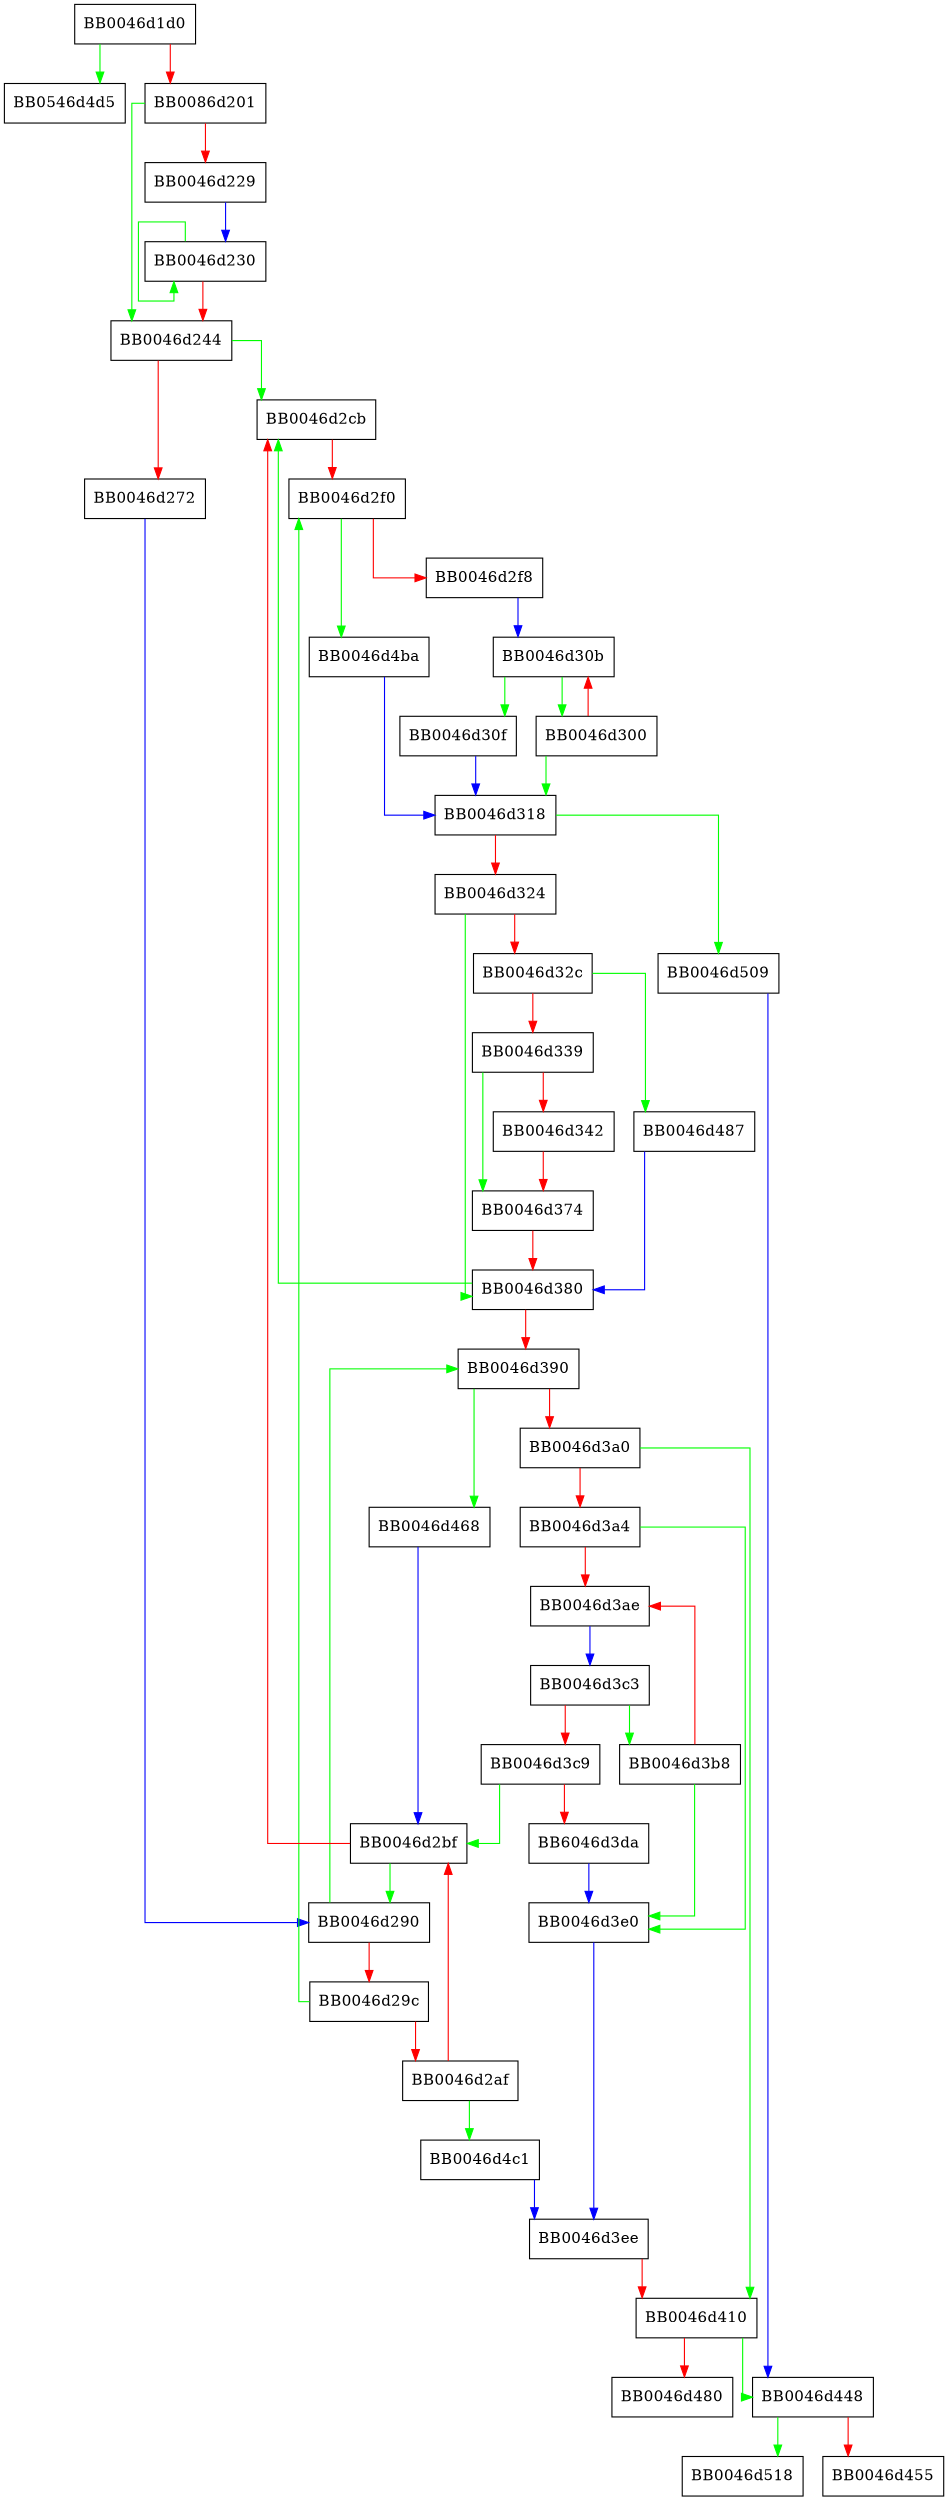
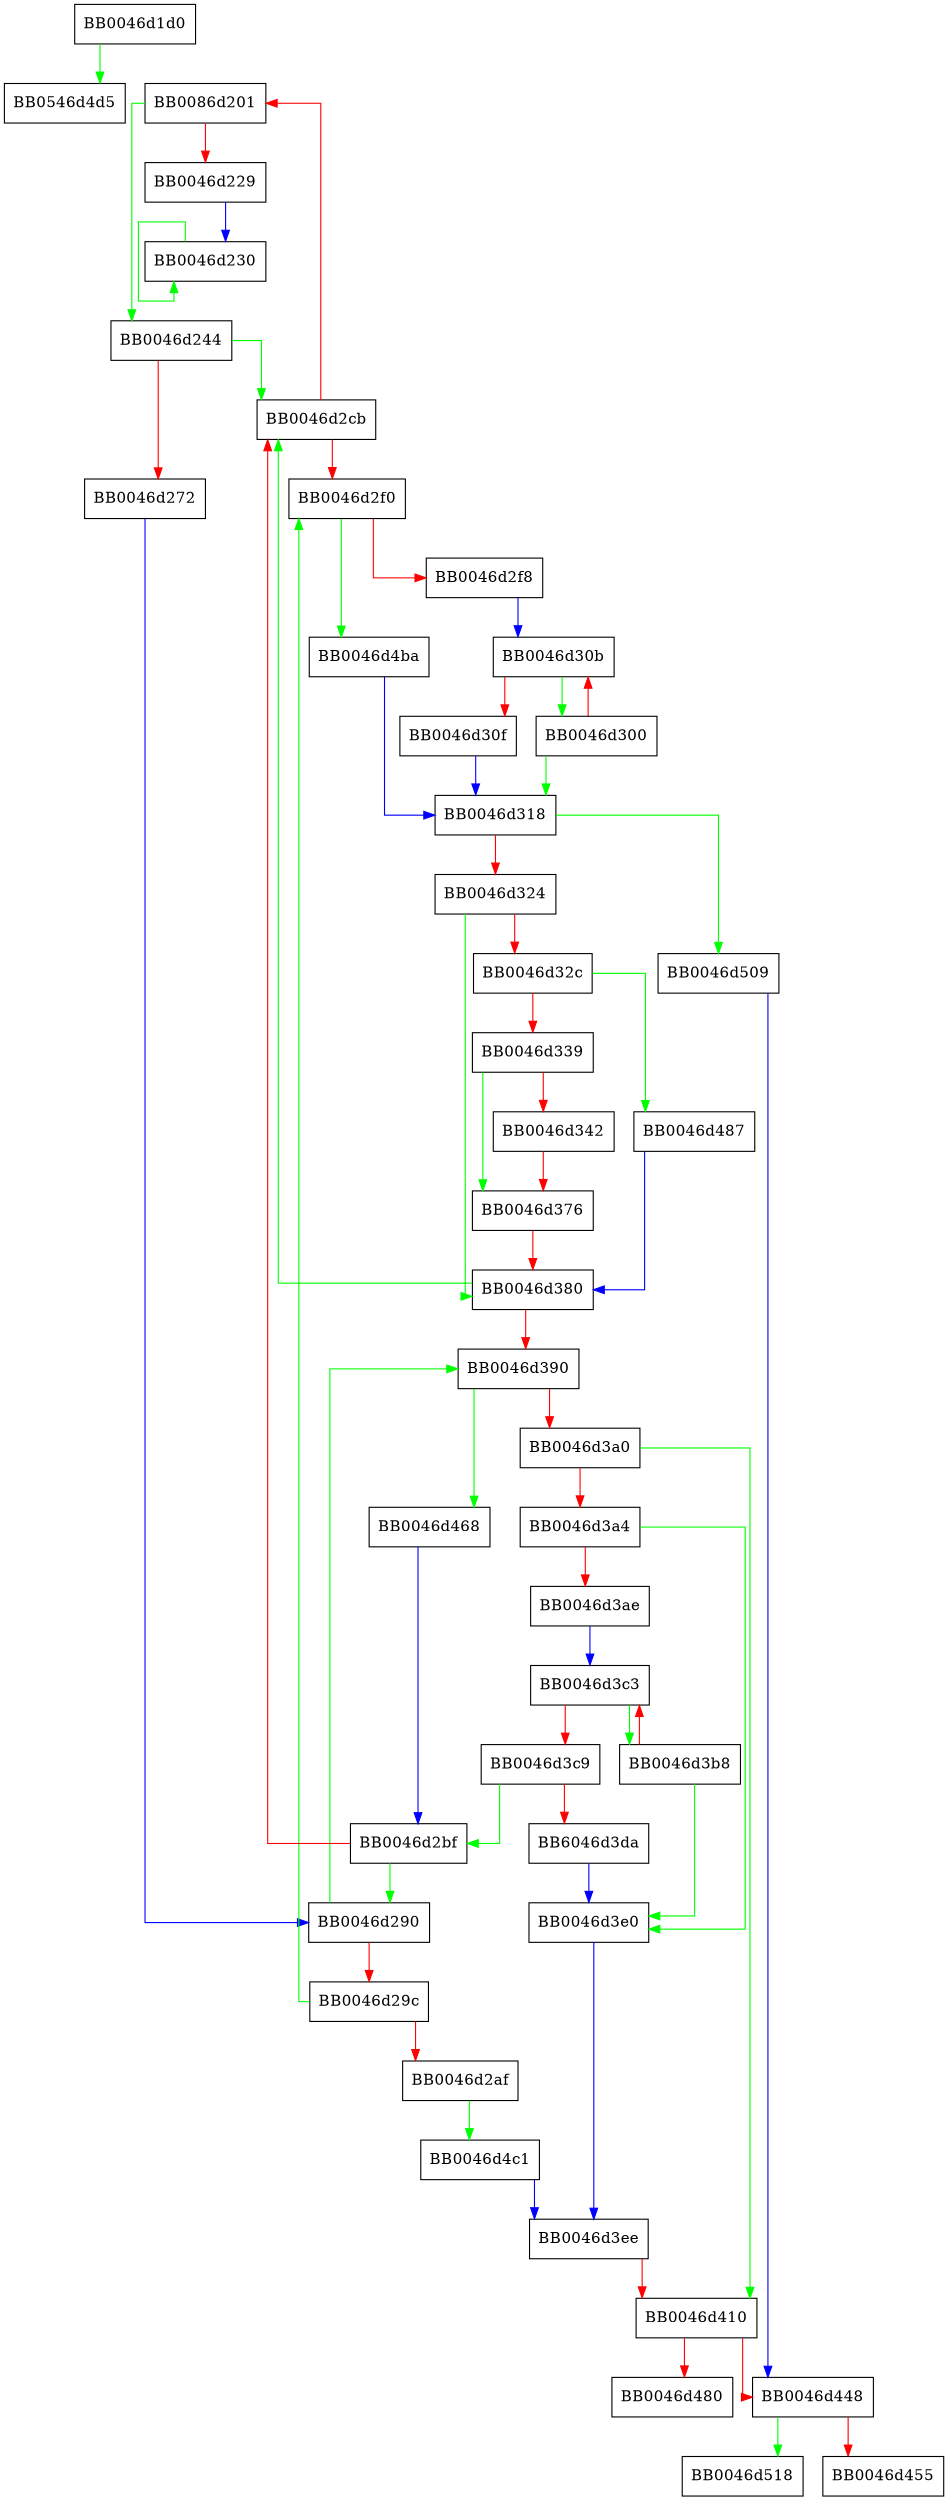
(170, 58) -> (321, 230)
(203, 295) -> none
(505, 691) -> (505, 691)
(533, 1211) -> (533, 1211)
(695, 1658) -> (639, 1730)
(448, 1968) -> none
(743, 2368) -> (743, 2368)
